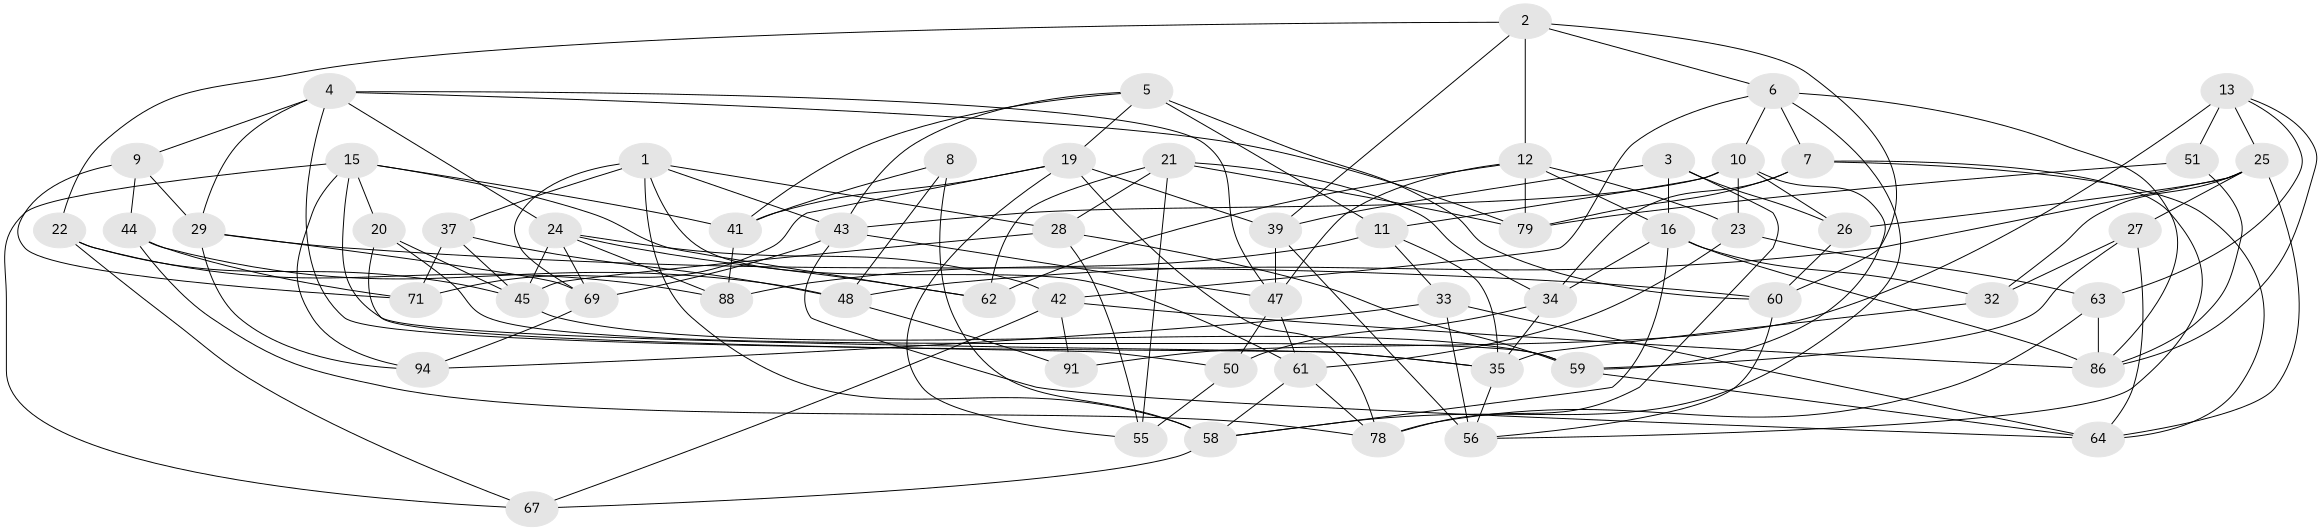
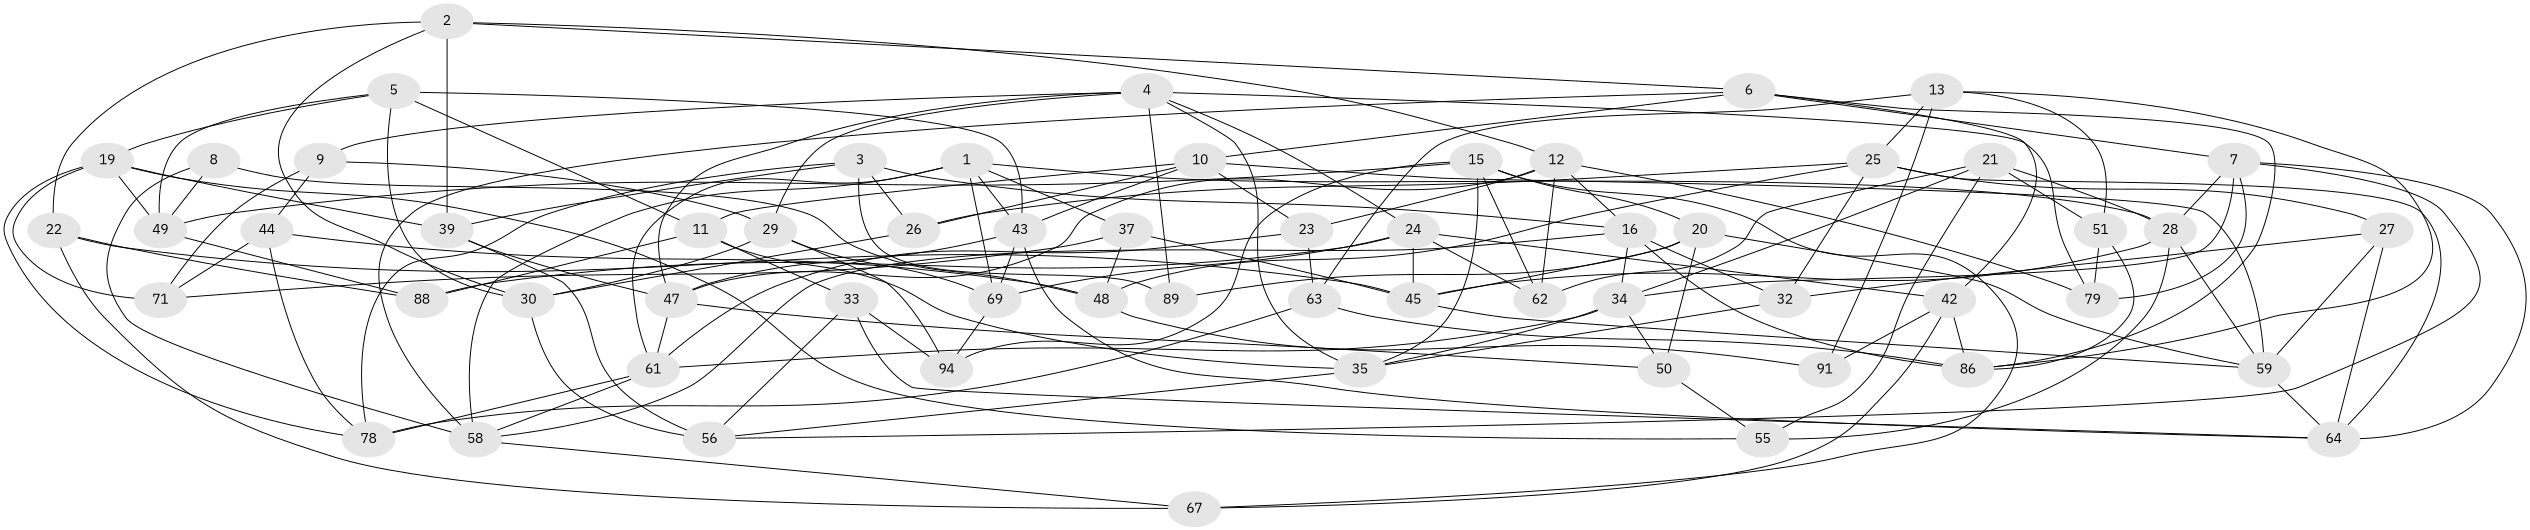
(1286, 182) -> (2045, 196)
none -> (2201, 197)
(735, 230) -> (161, 230)
none -> (1171, 300)
(1775, 300) -> (528, 300)
none -> (1186, 350)
